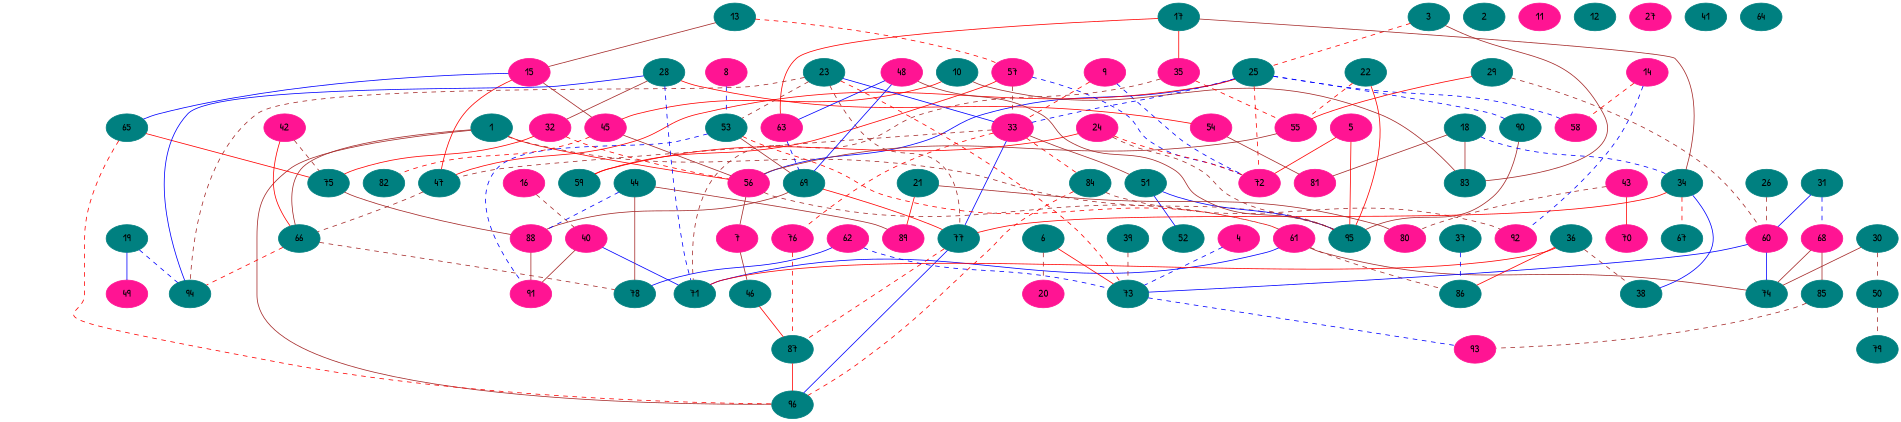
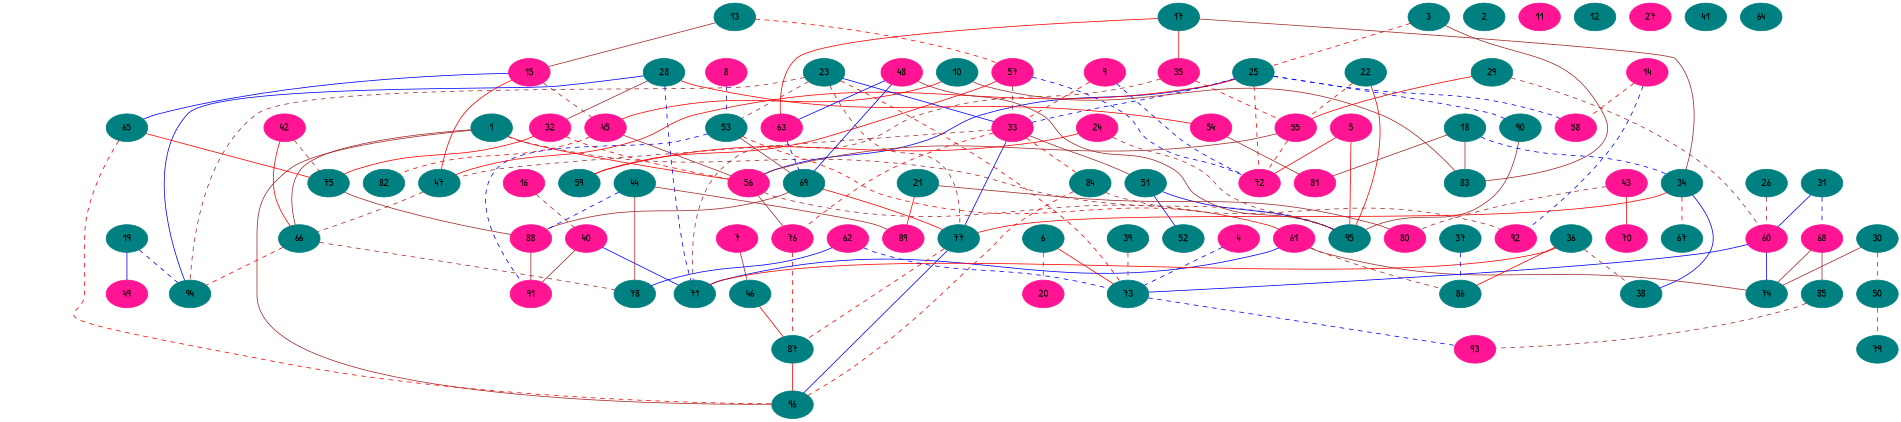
(567, 100) -> (567, 100)
(1178, 155) -> (1278, 155)
(743, 211) -> (771, 211)
